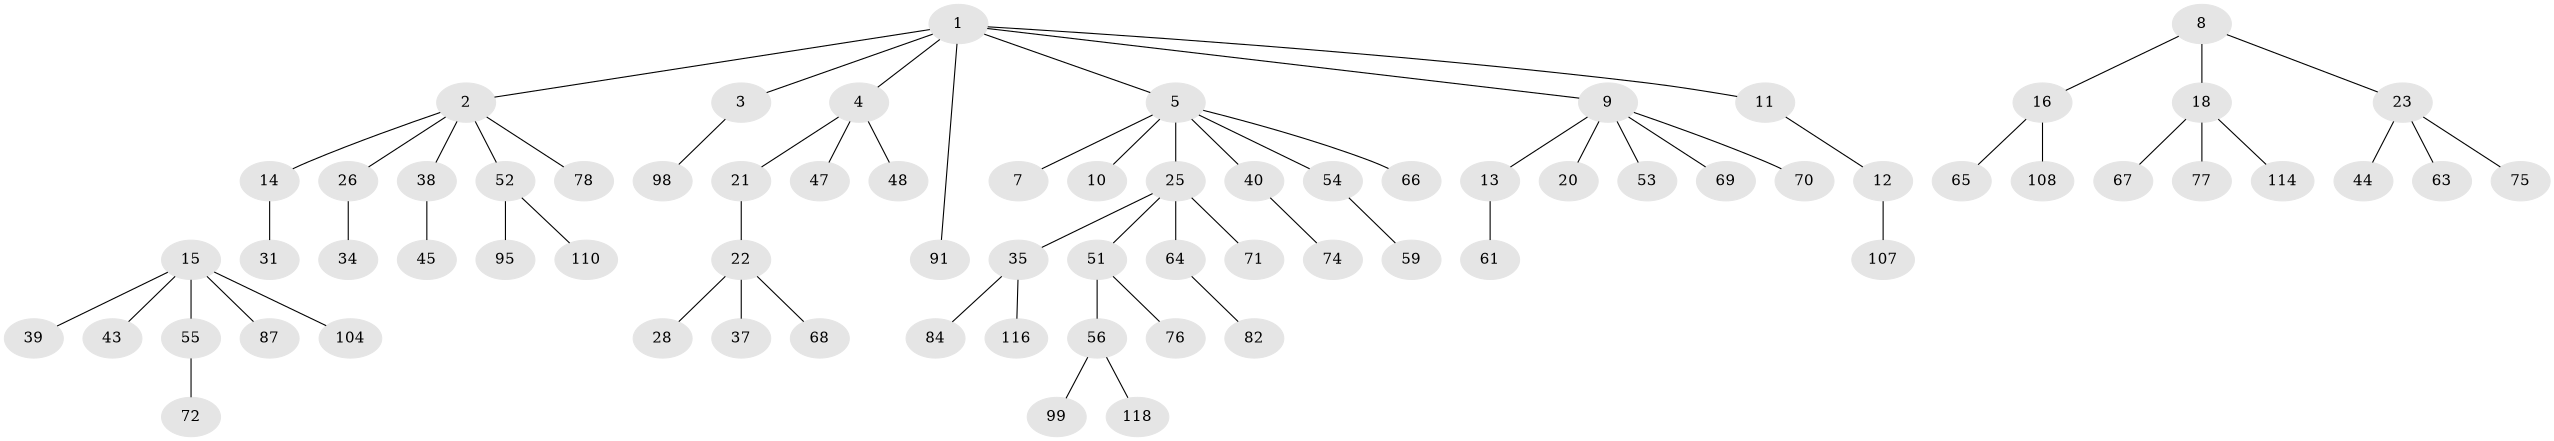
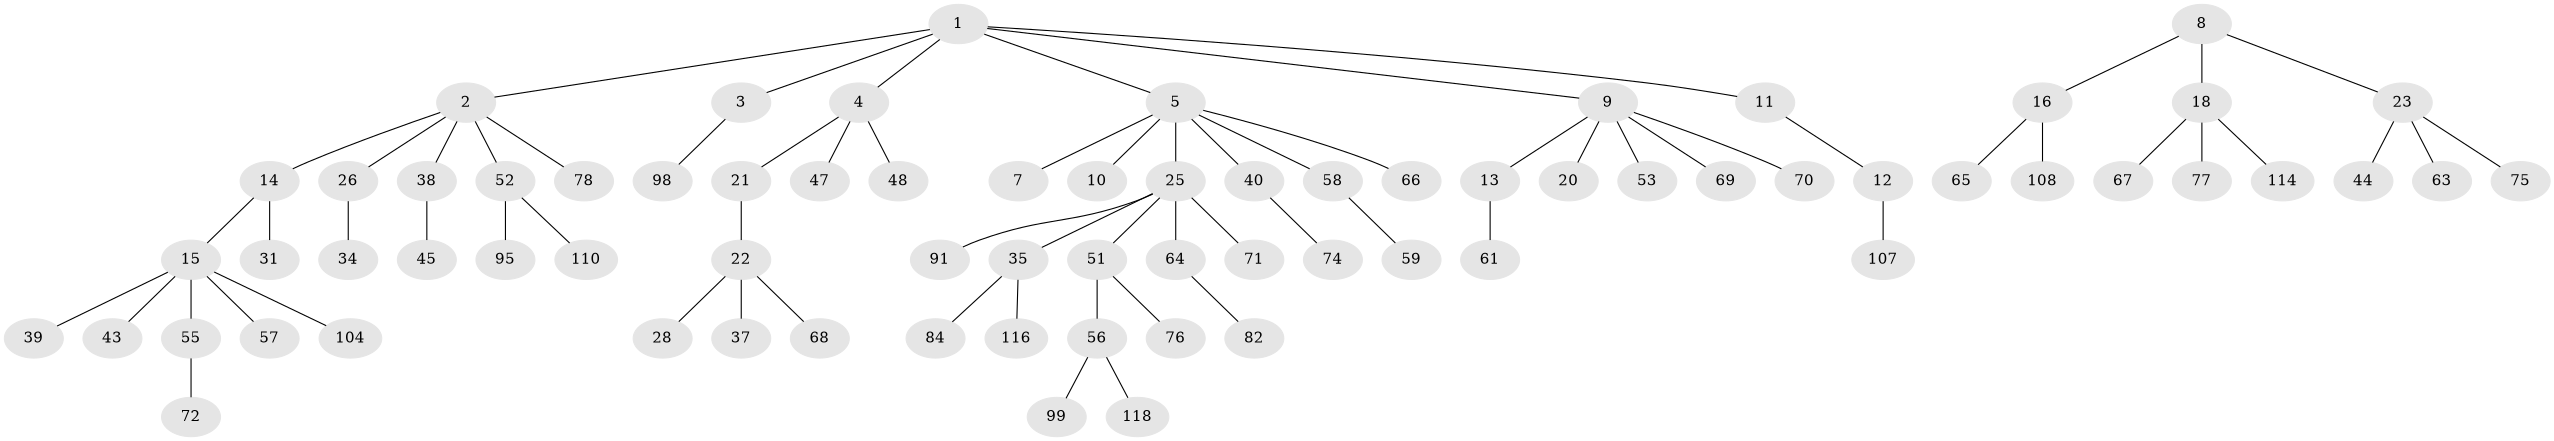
(949, 142) -> (1058, 221)
(1333, 181) -> (1333, 181)
none -> (230, 220)
(270, 338) -> (270, 338)
